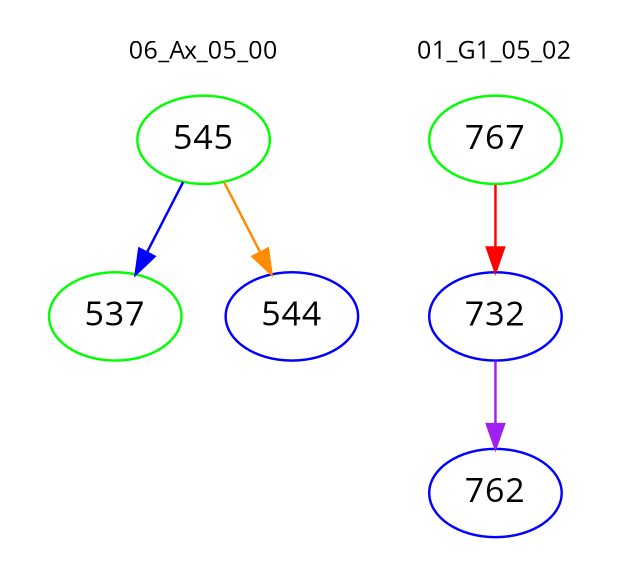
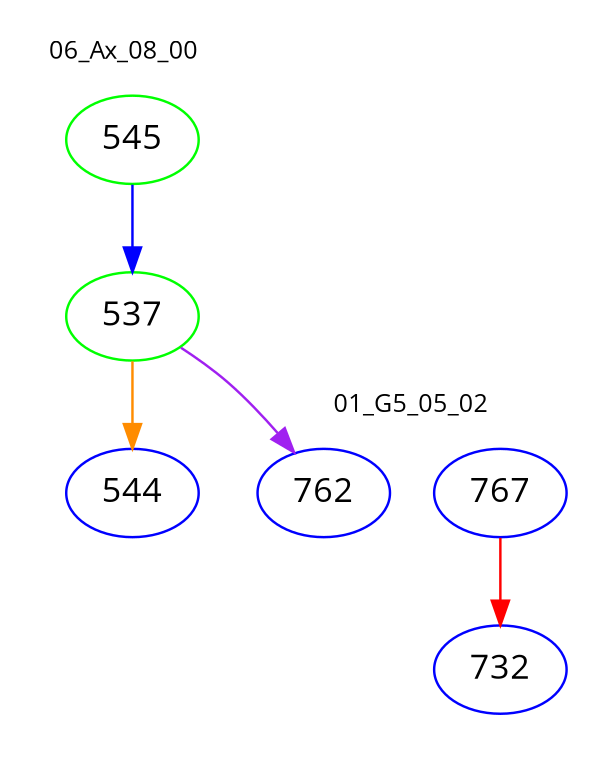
(204, 53) -> (124, 53)
(495, 53) -> (412, 406)
(495, 140) -> (500, 493)
(242, 217) -> (132, 393)
(495, 393) -> (254, 407)
